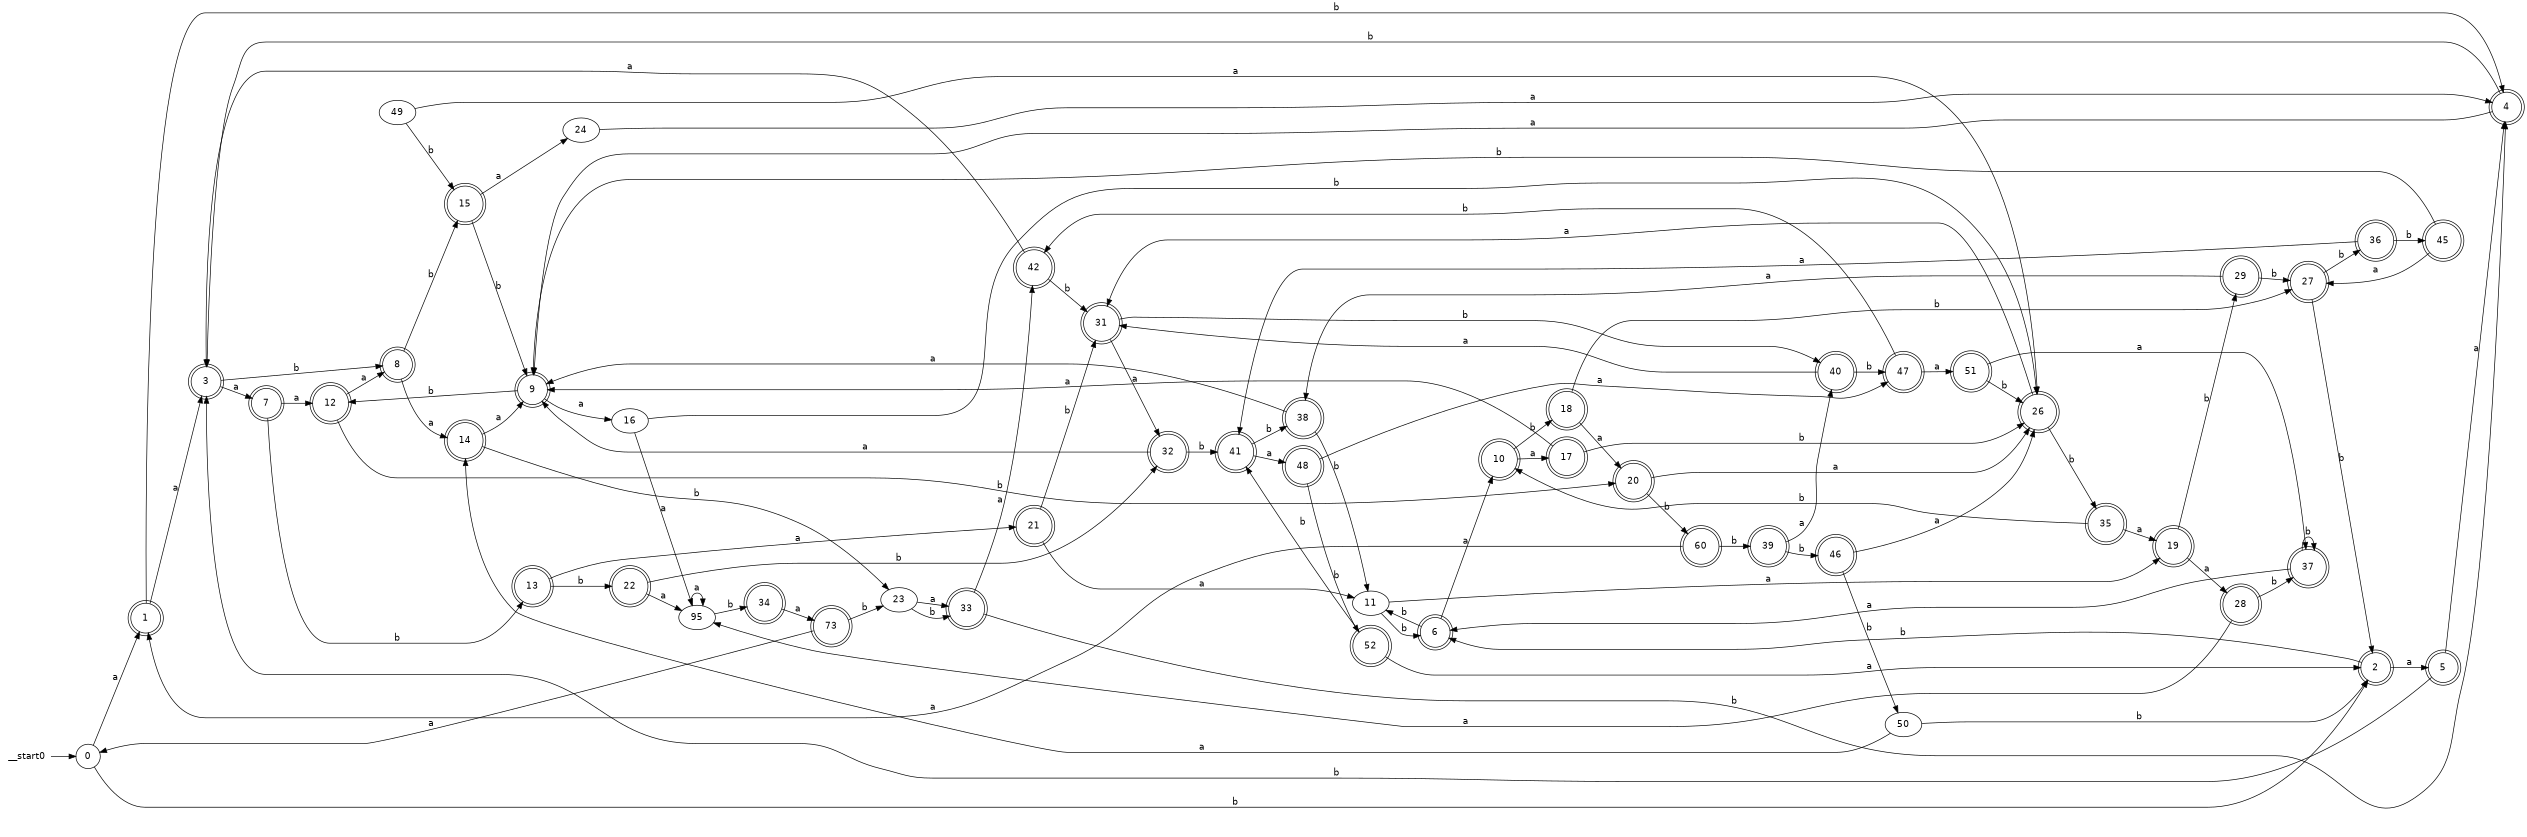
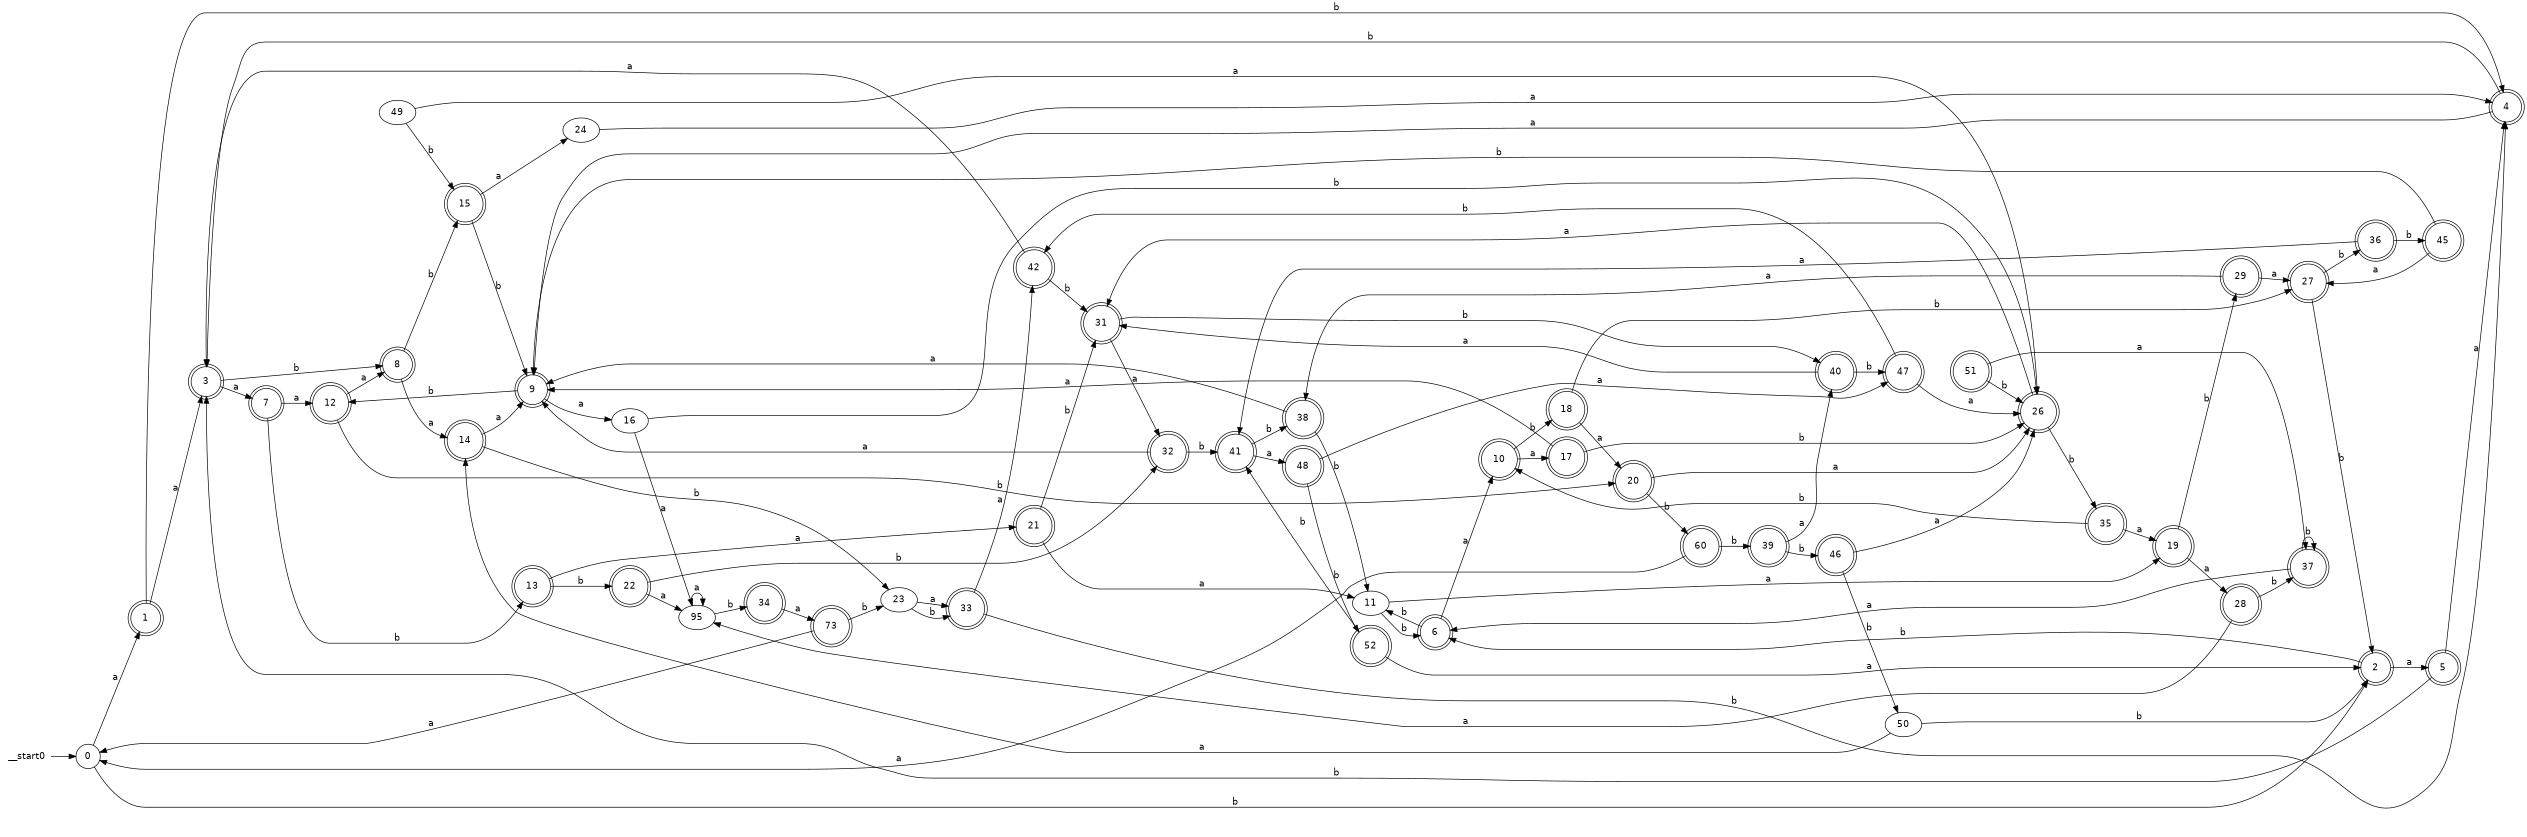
(2275, 274) -> (2275, 274)
(1934, 372) -> (1962, 409)
(912, 715) -> (919, 764)
